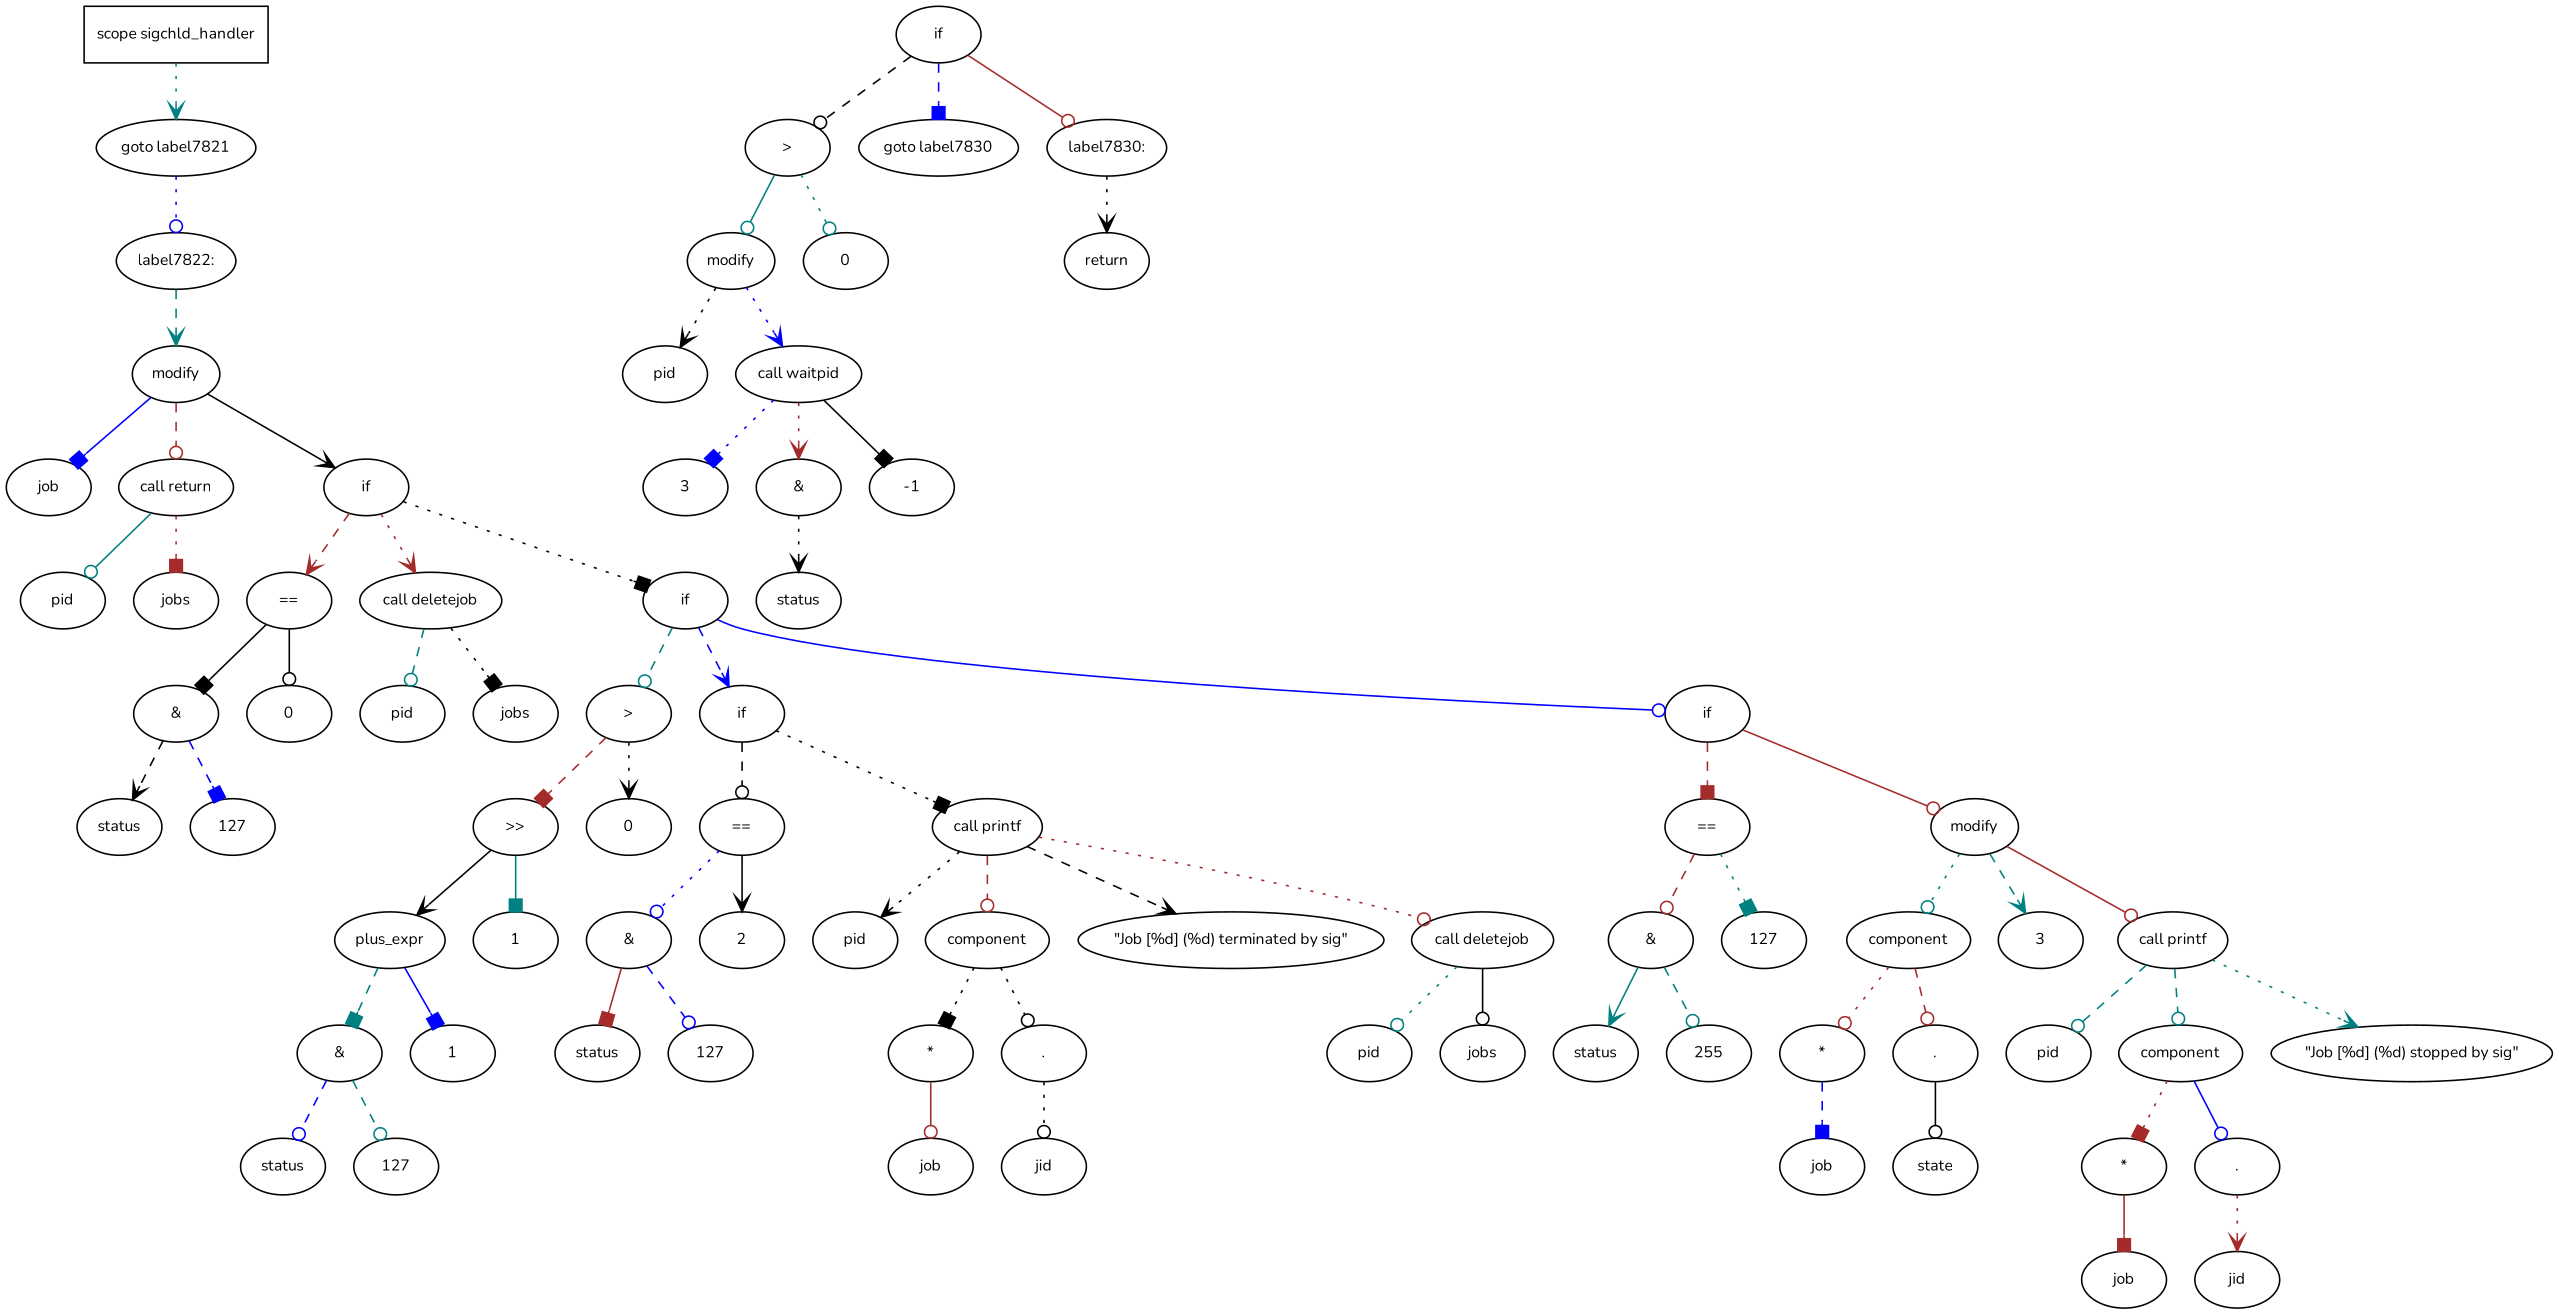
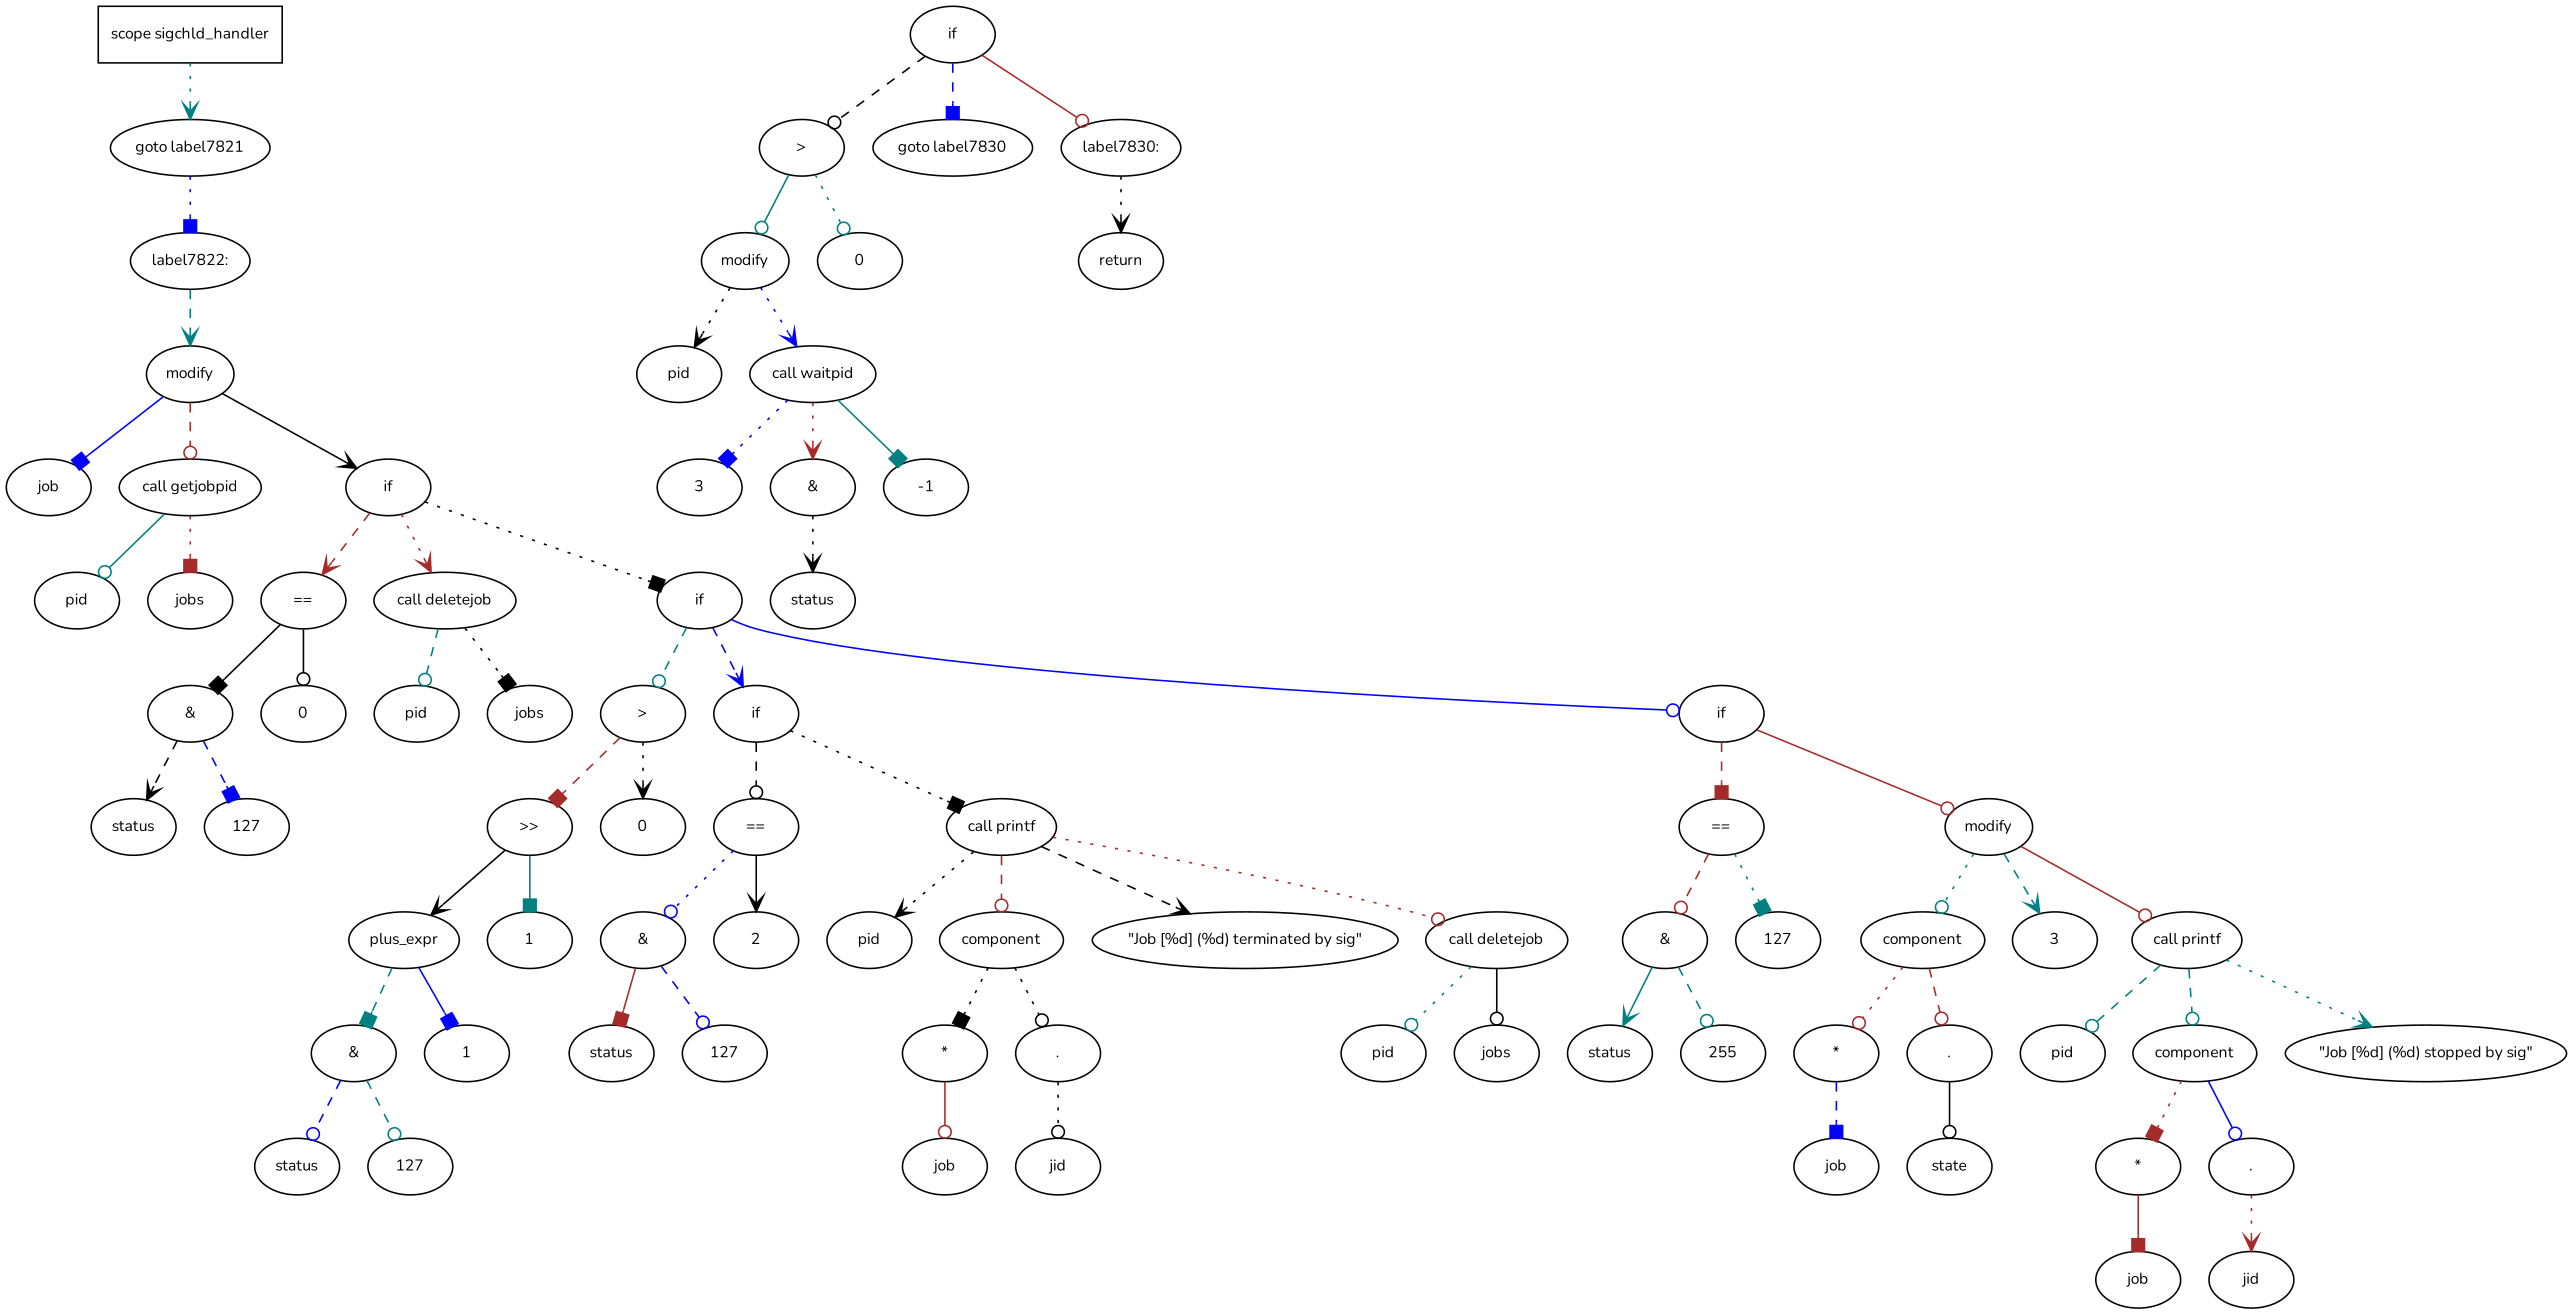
(176, 198) -> (190, 197)
(850, 426) -> (865, 426)
(176, 487) -> (190, 487)
